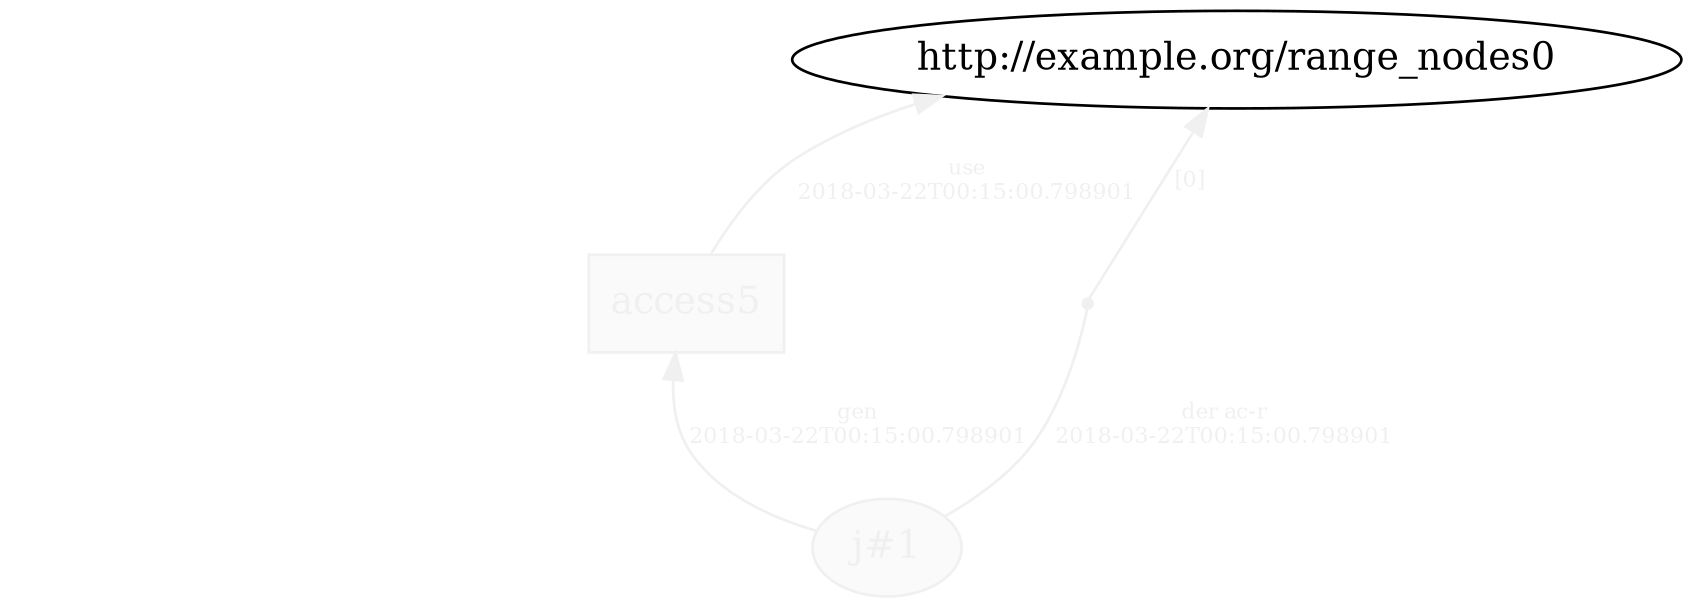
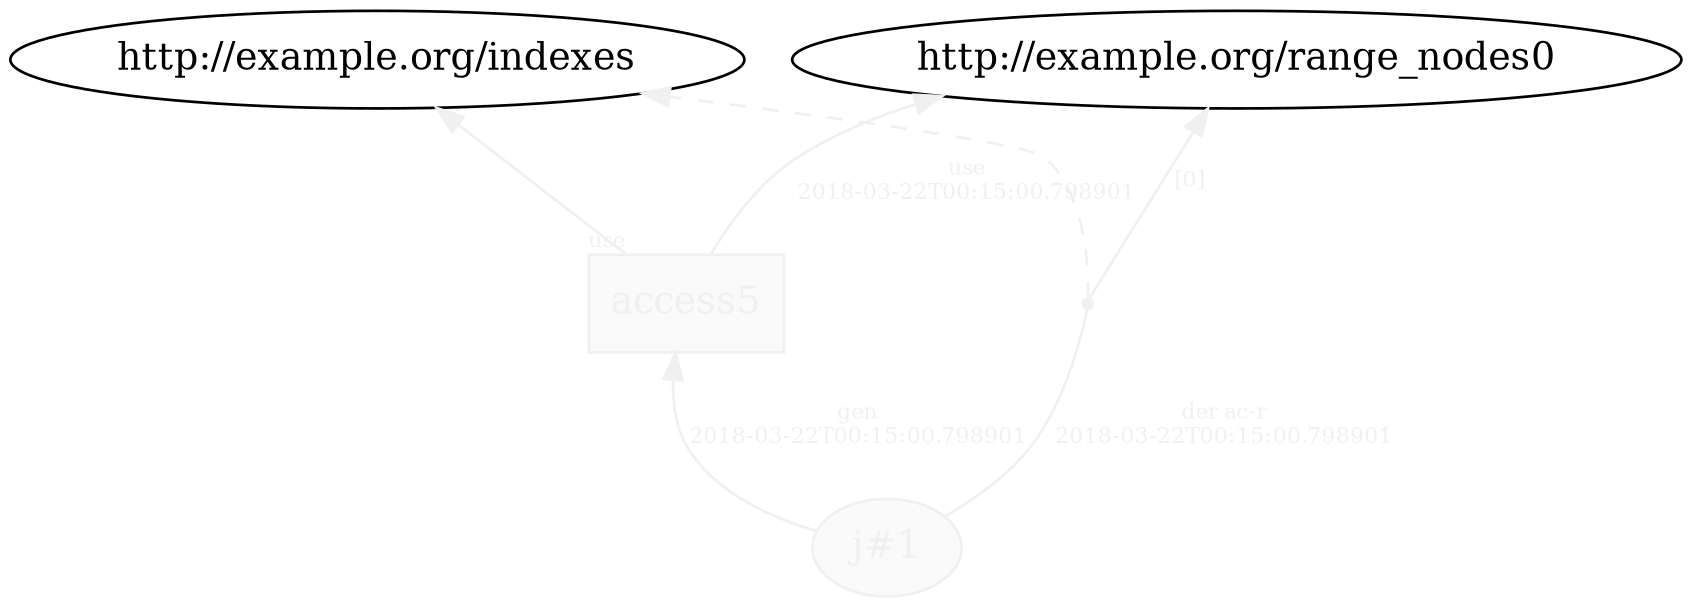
none -> (377, 60)
